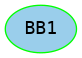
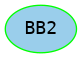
(41, 29) -> (41, 29)
